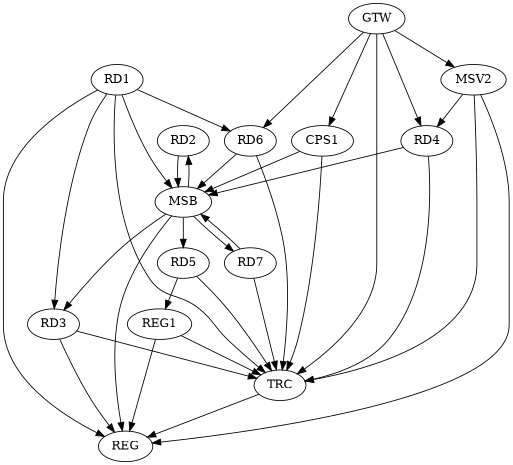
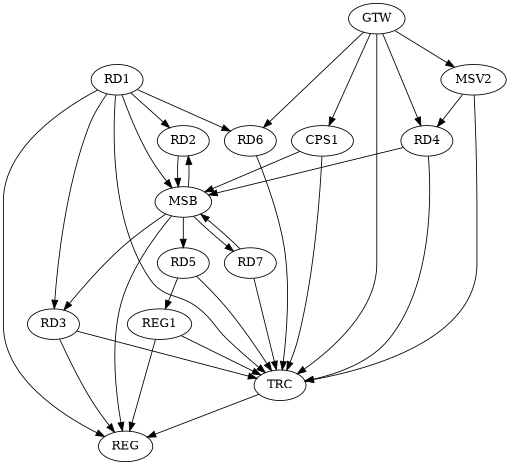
none -> (147, 107)
(220, 168) -> none
(461, 376) -> none
